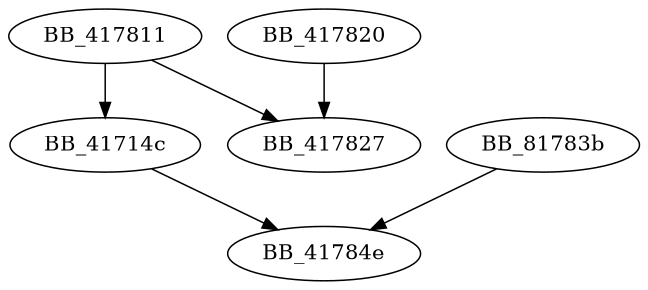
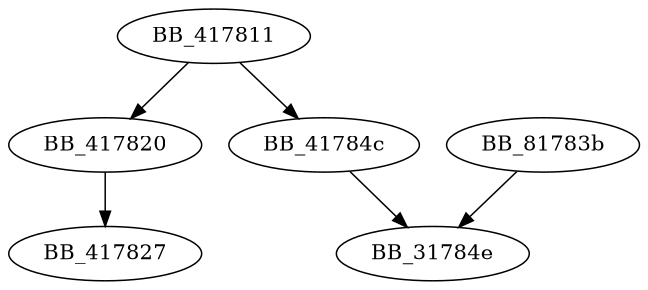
(208, 87) -> (165, 85)
(105, 145) -> (324, 145)
(324, 254) -> (433, 254)
